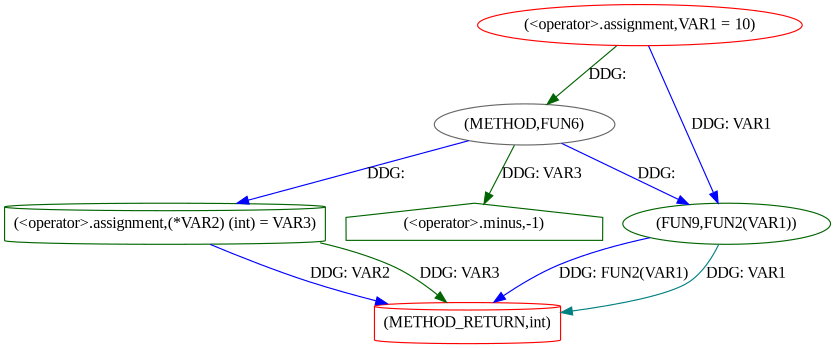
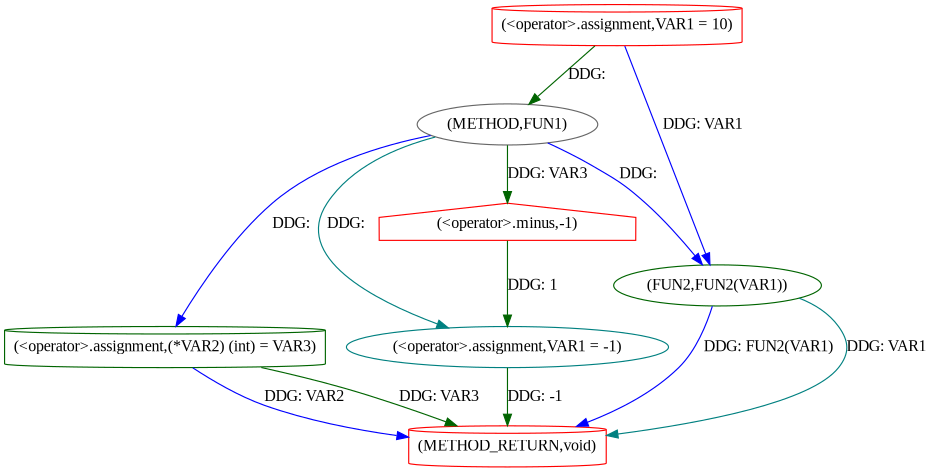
(640, 25) -> (617, 25)
(525, 124) -> (507, 124)
(474, 224) -> (507, 224)
(727, 224) -> (718, 285)
(468, 323) -> (507, 446)
none -> (507, 347)
